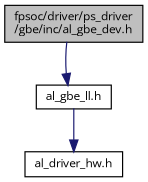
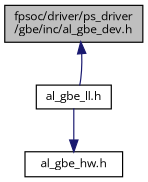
(66, 58) -> (82, 70)
(74, 164) -> (74, 164)
